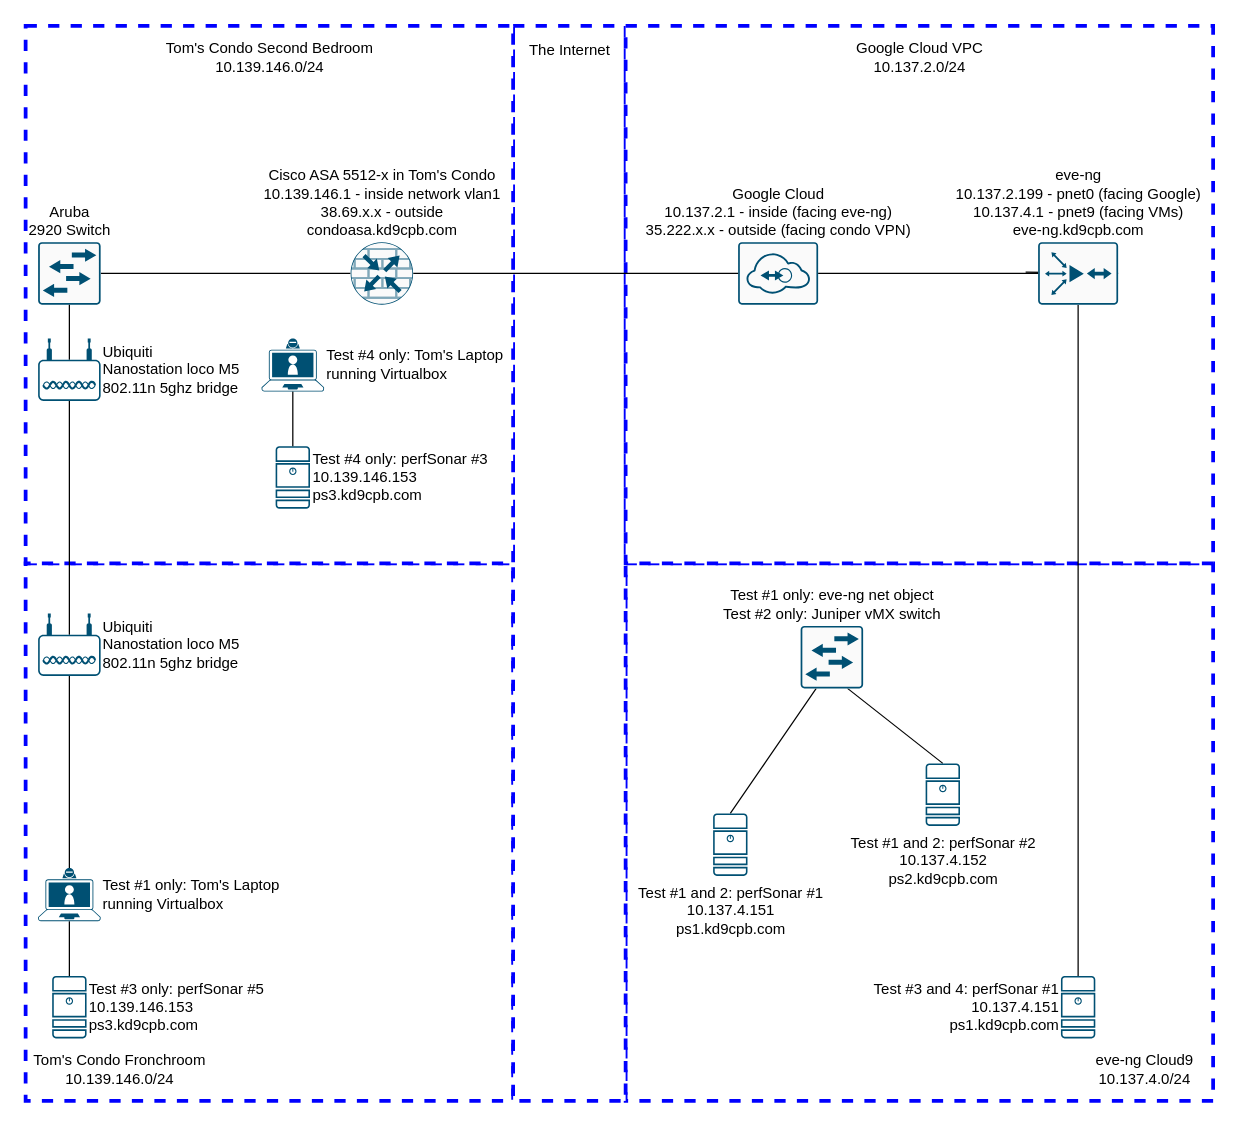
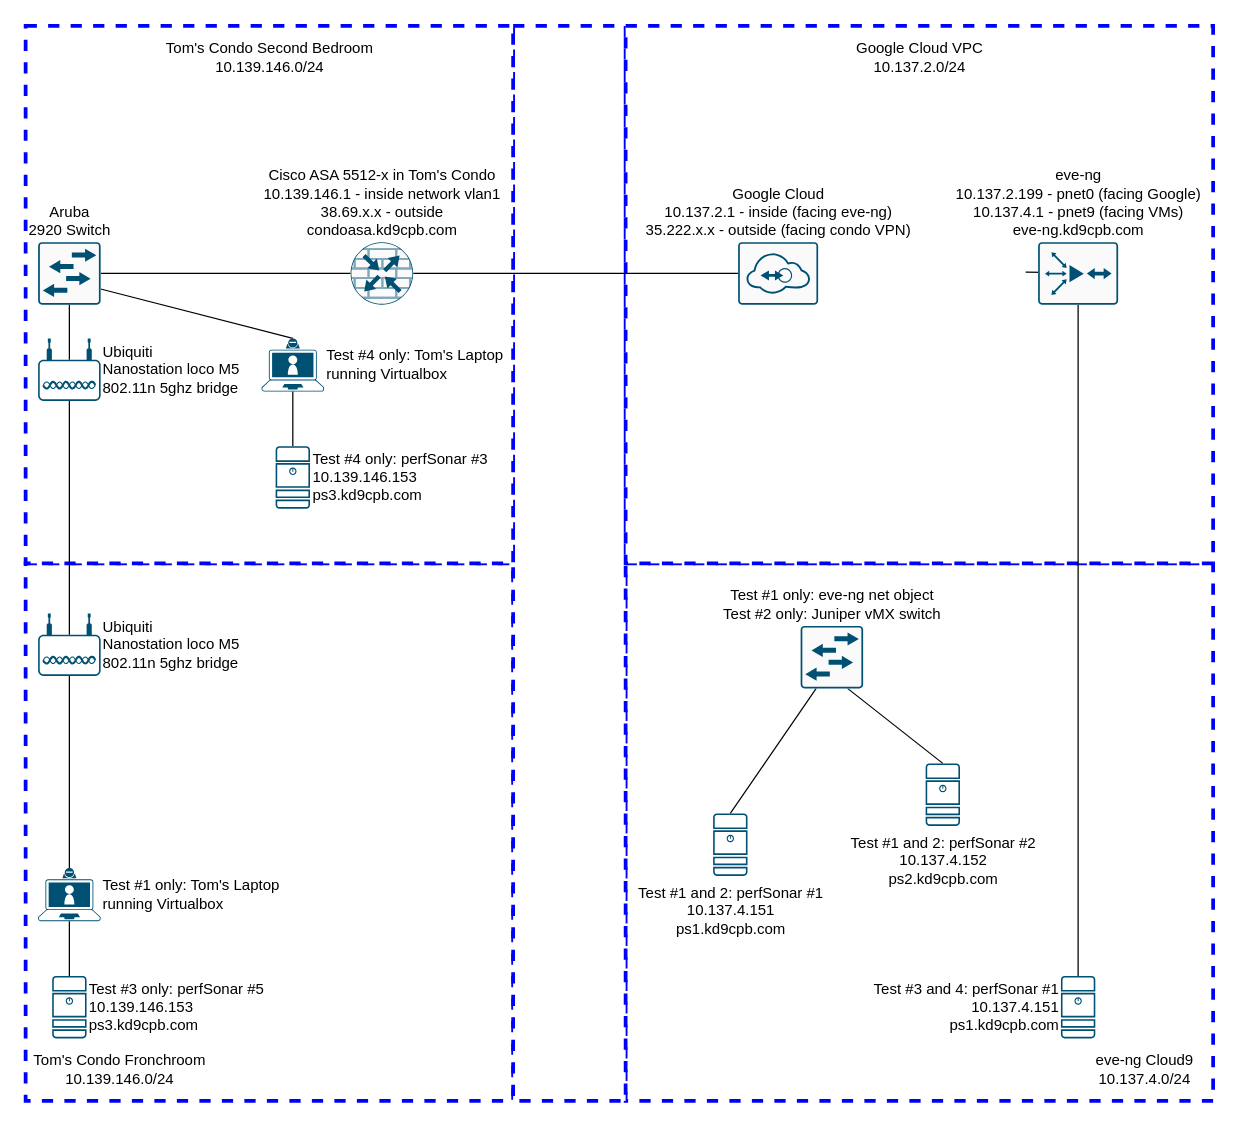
(569, 51) -> none
(928, 273) -> none
none -> (197, 313)
